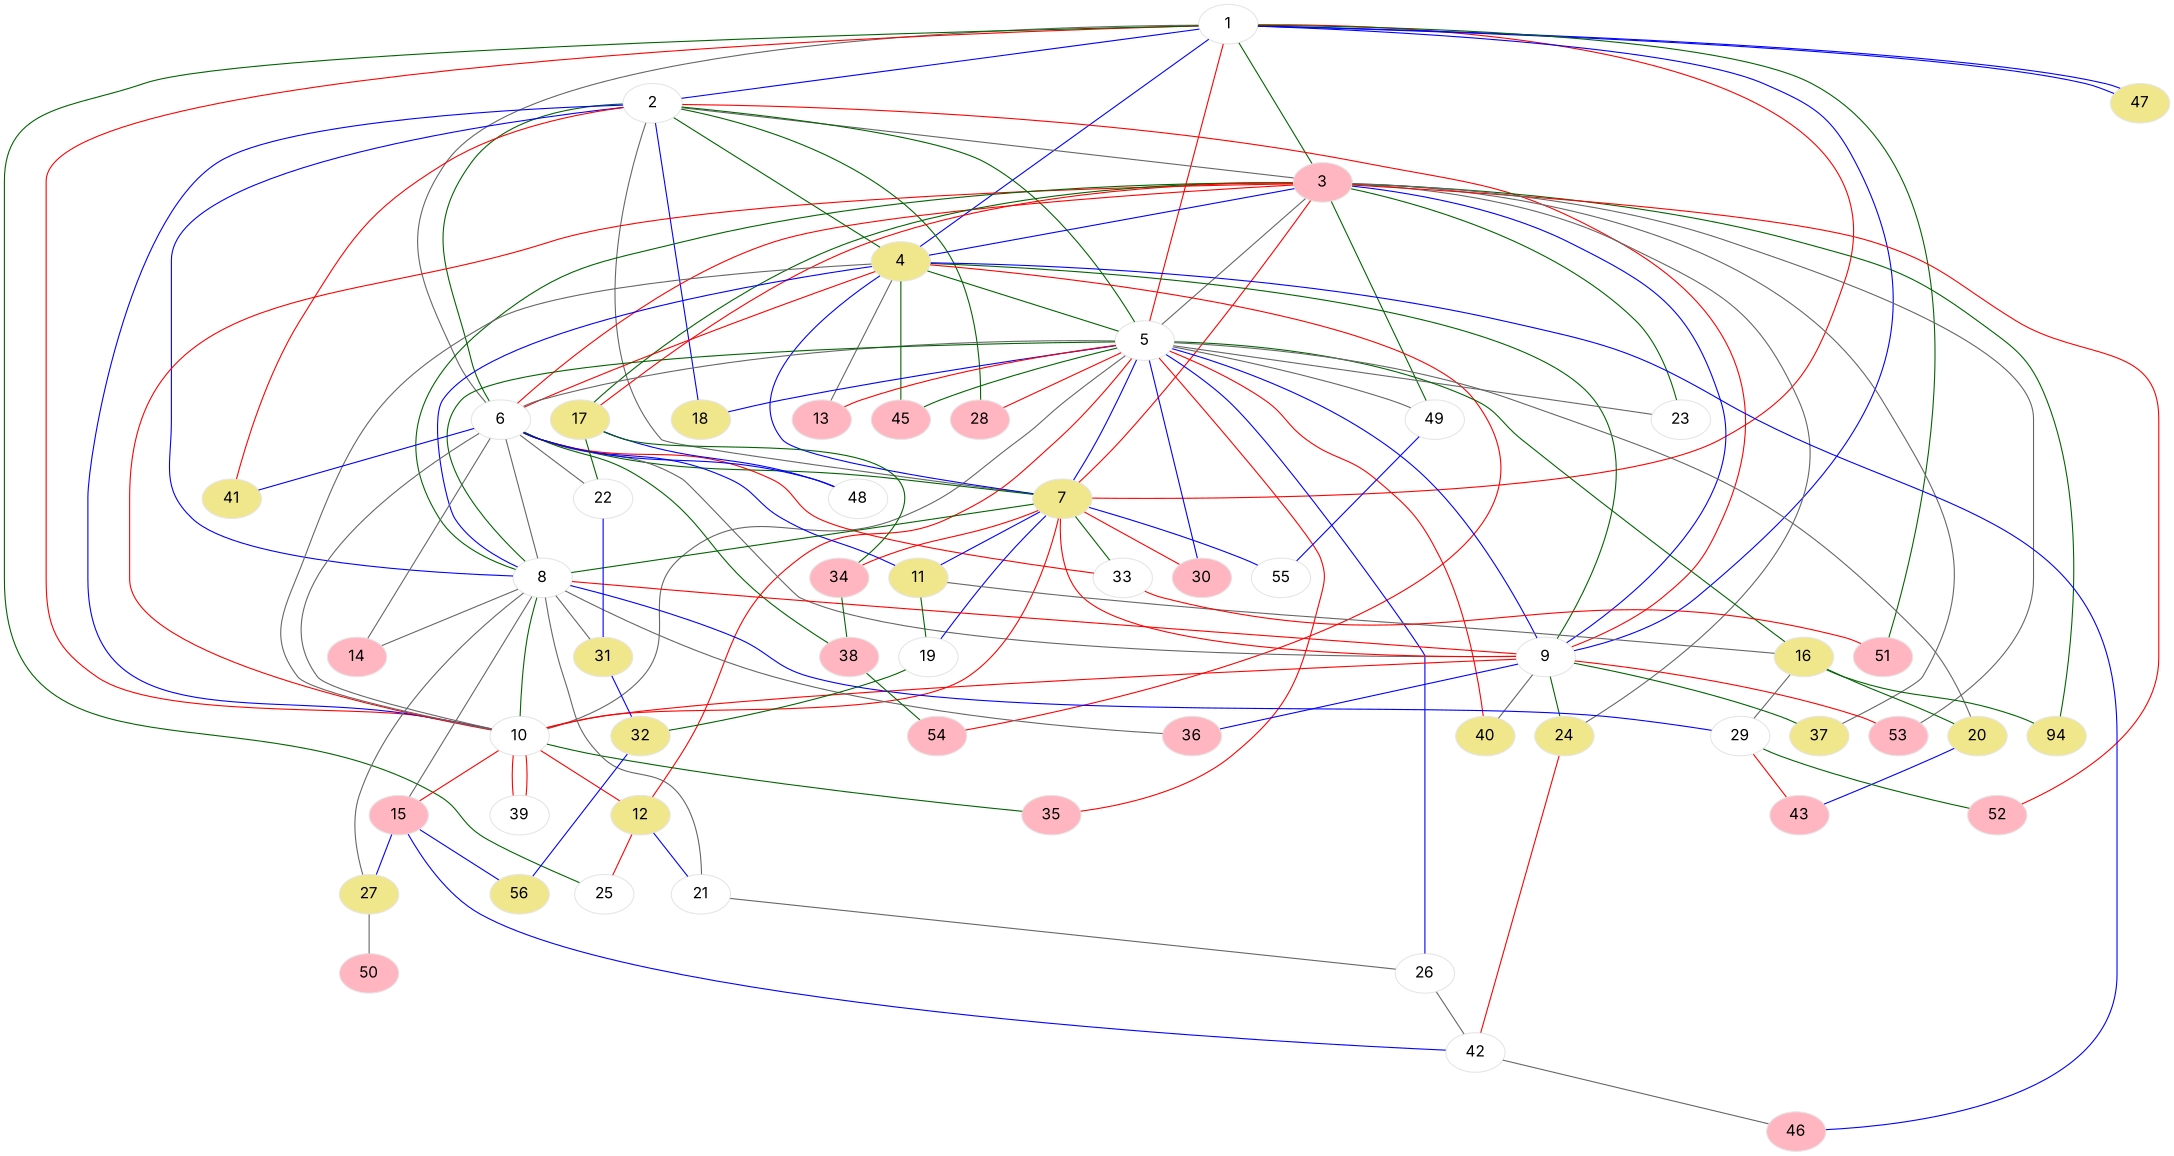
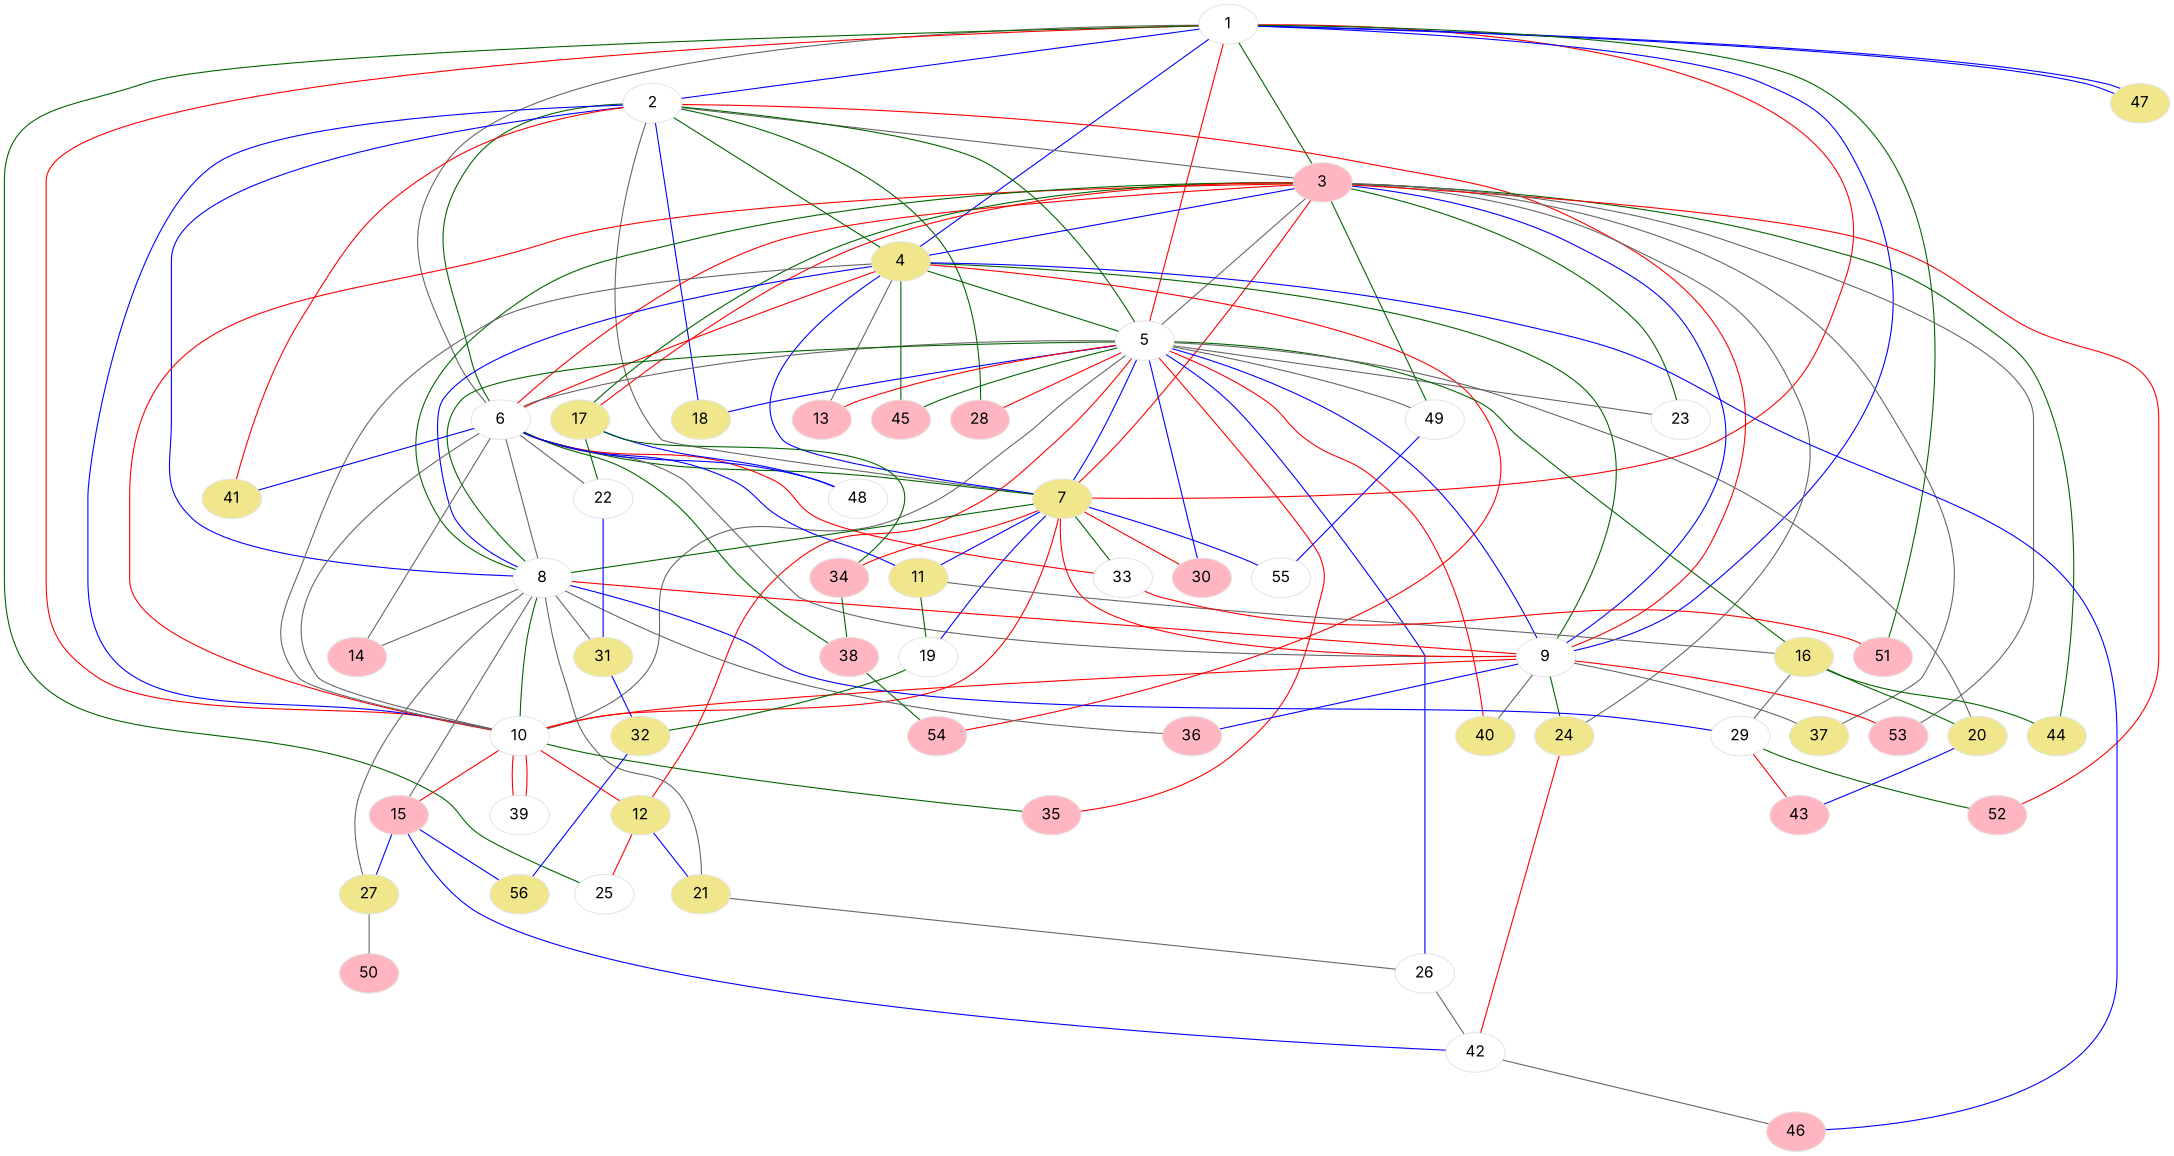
(1687, 688) -> (1687, 688)
(2057, 736) -> (2057, 736)
(701, 894) -> (701, 894)
